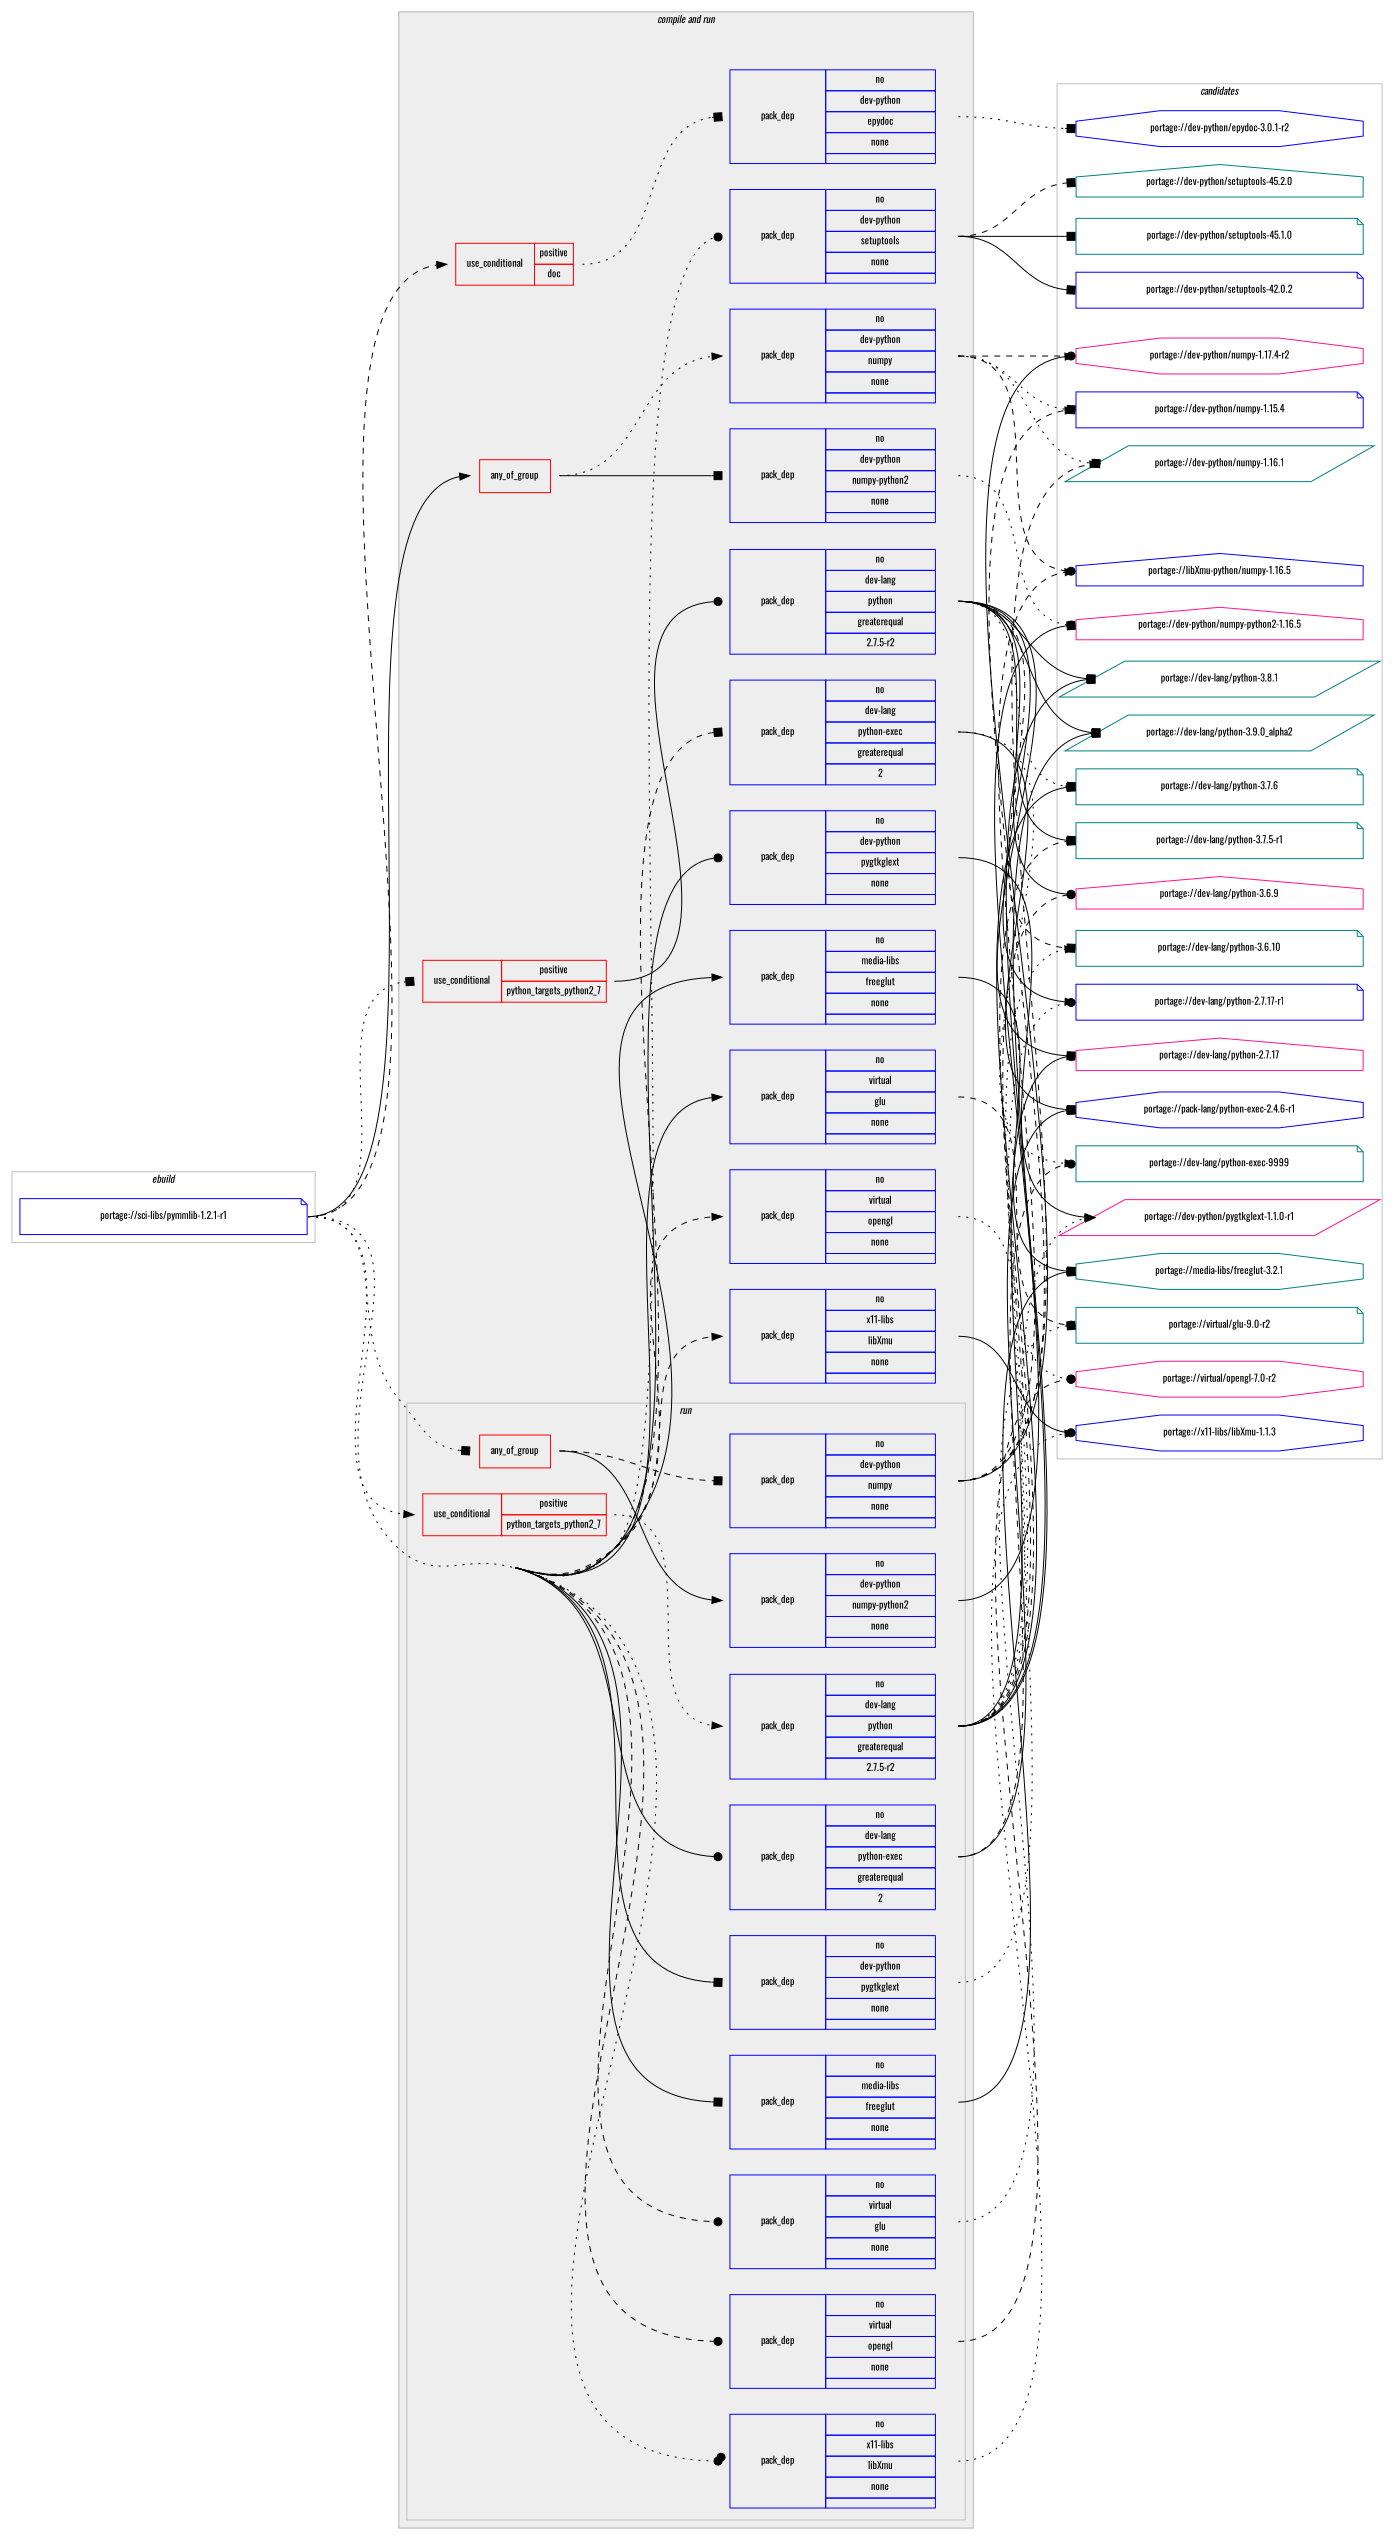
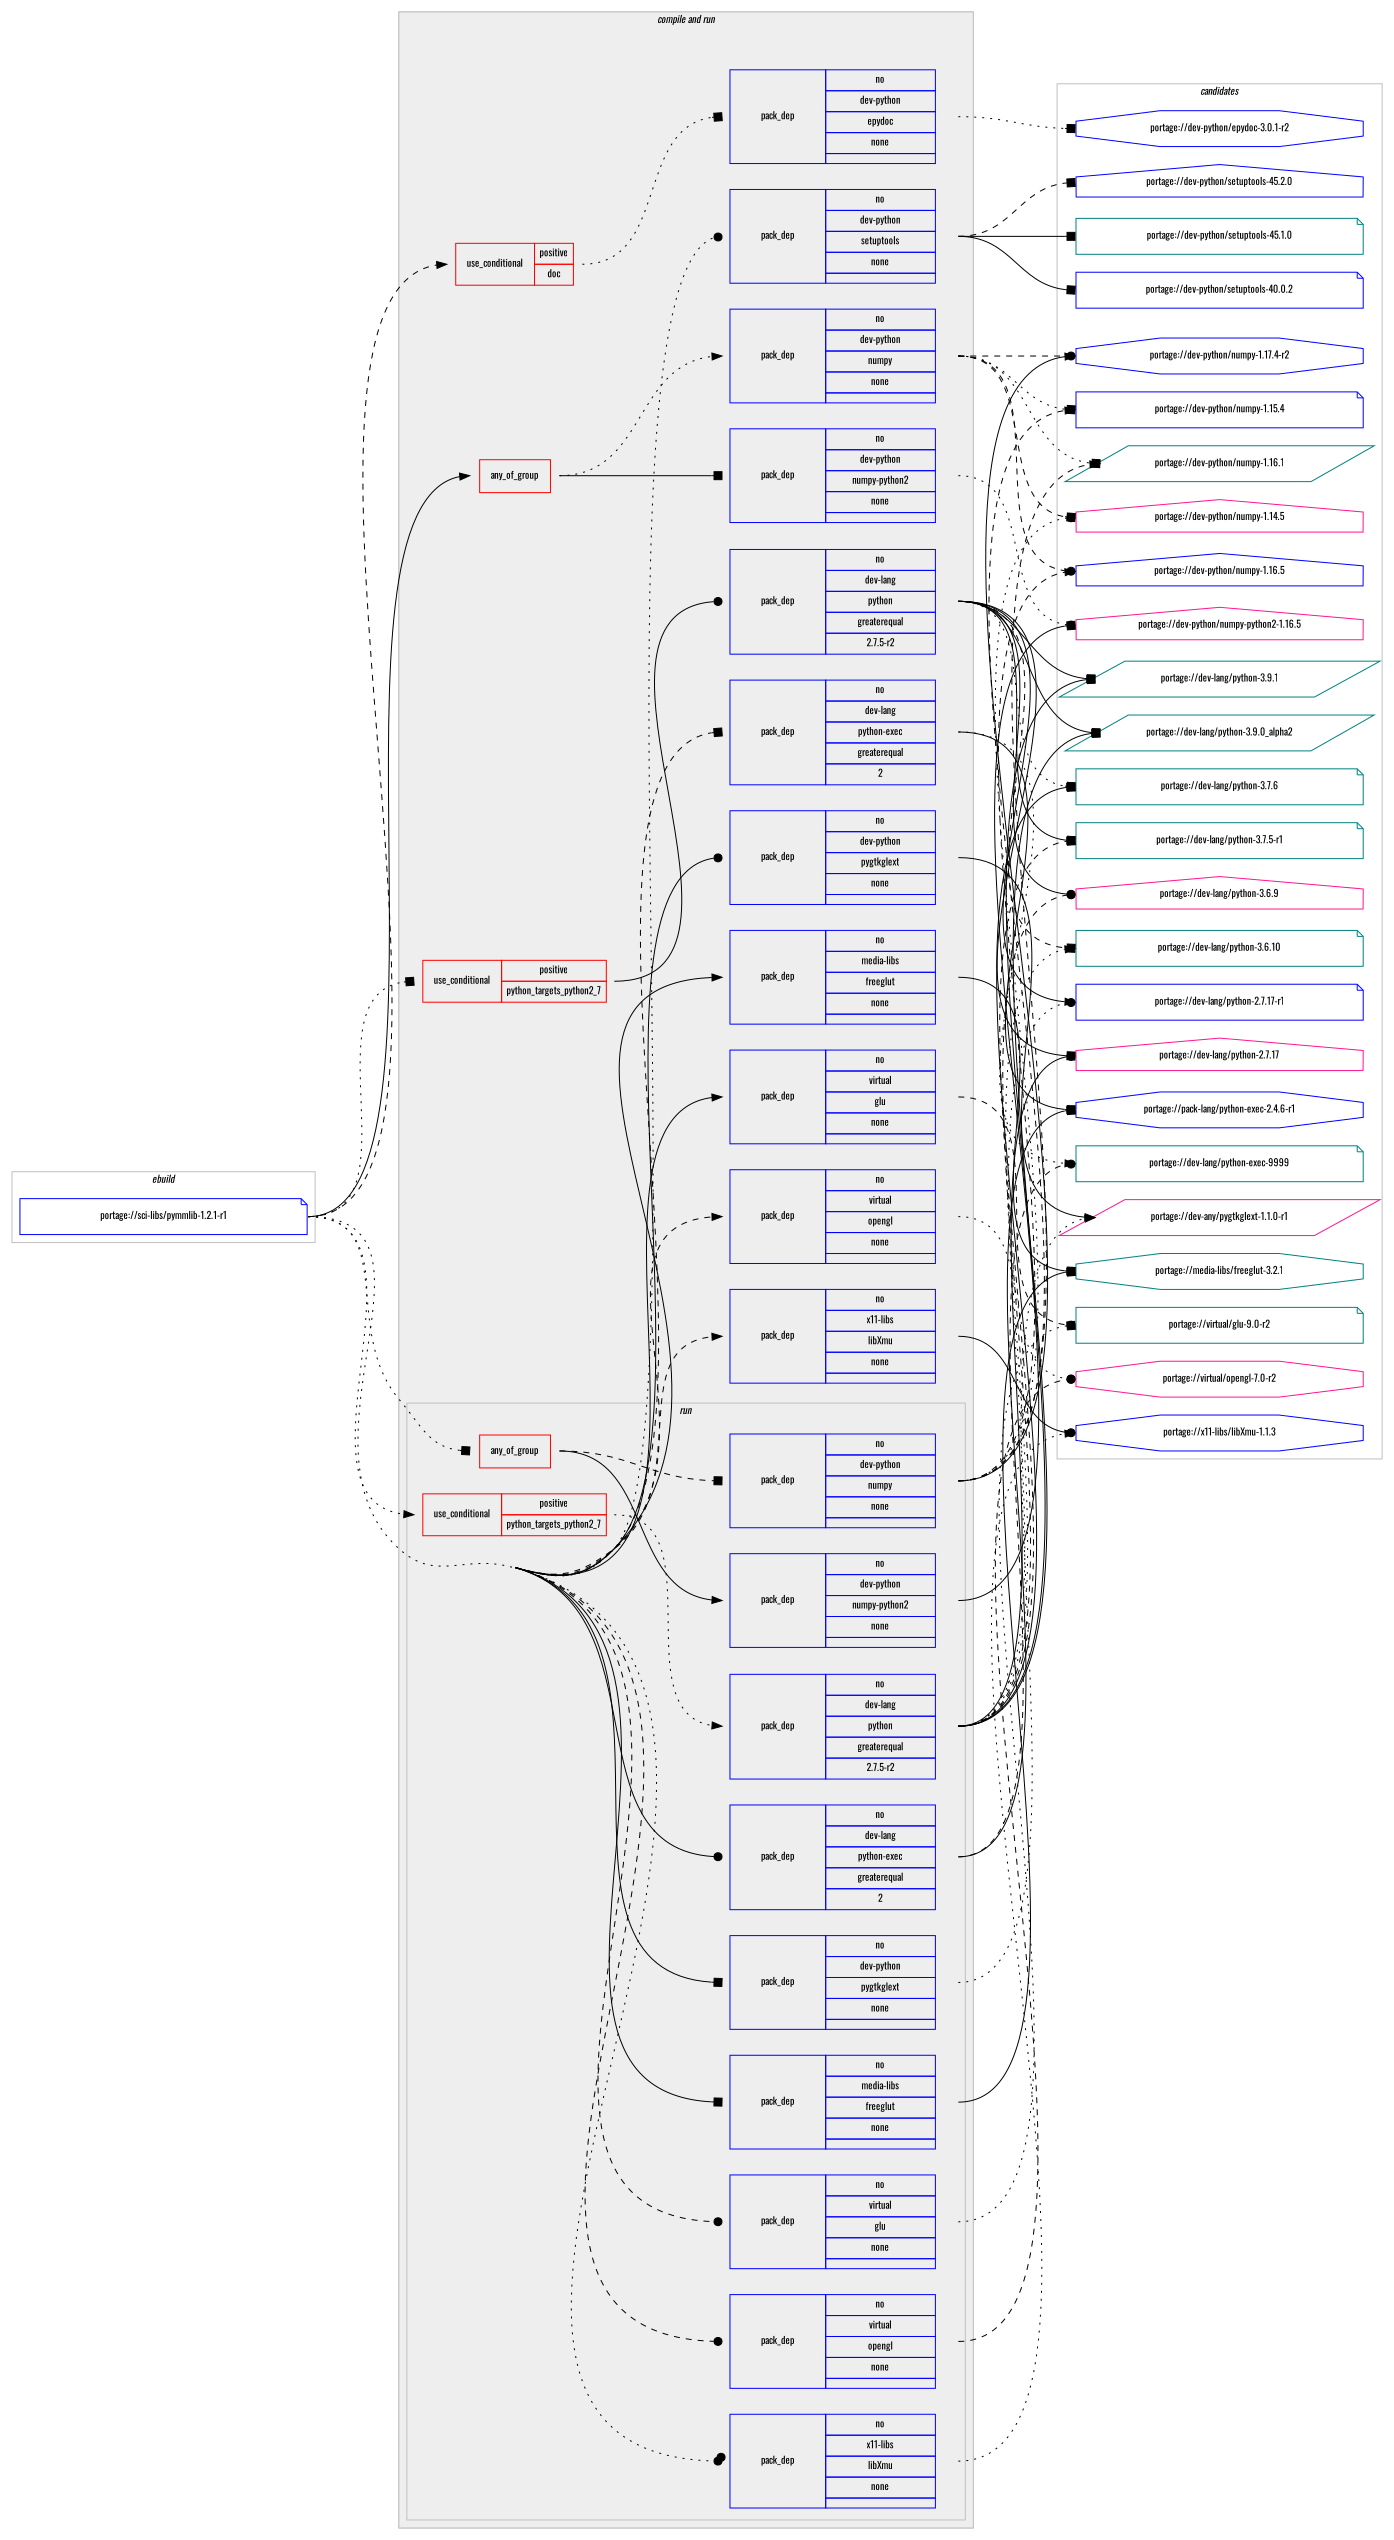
(1220, 182) -> (1220, 182)
(1220, 290) -> (1220, 290)
(1220, 356) -> (1220, 356)
none -> (1220, 518)
(1220, 571) -> (1220, 571)
(1220, 679) -> (1220, 679)
(1220, 1218) -> (1220, 1218)
